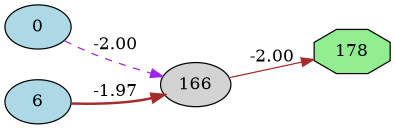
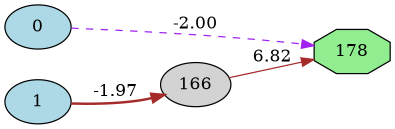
(272, 57) -> (272, 57)
(107, 59) -> (187, 34)
(38, 102) -> (38, 102)
